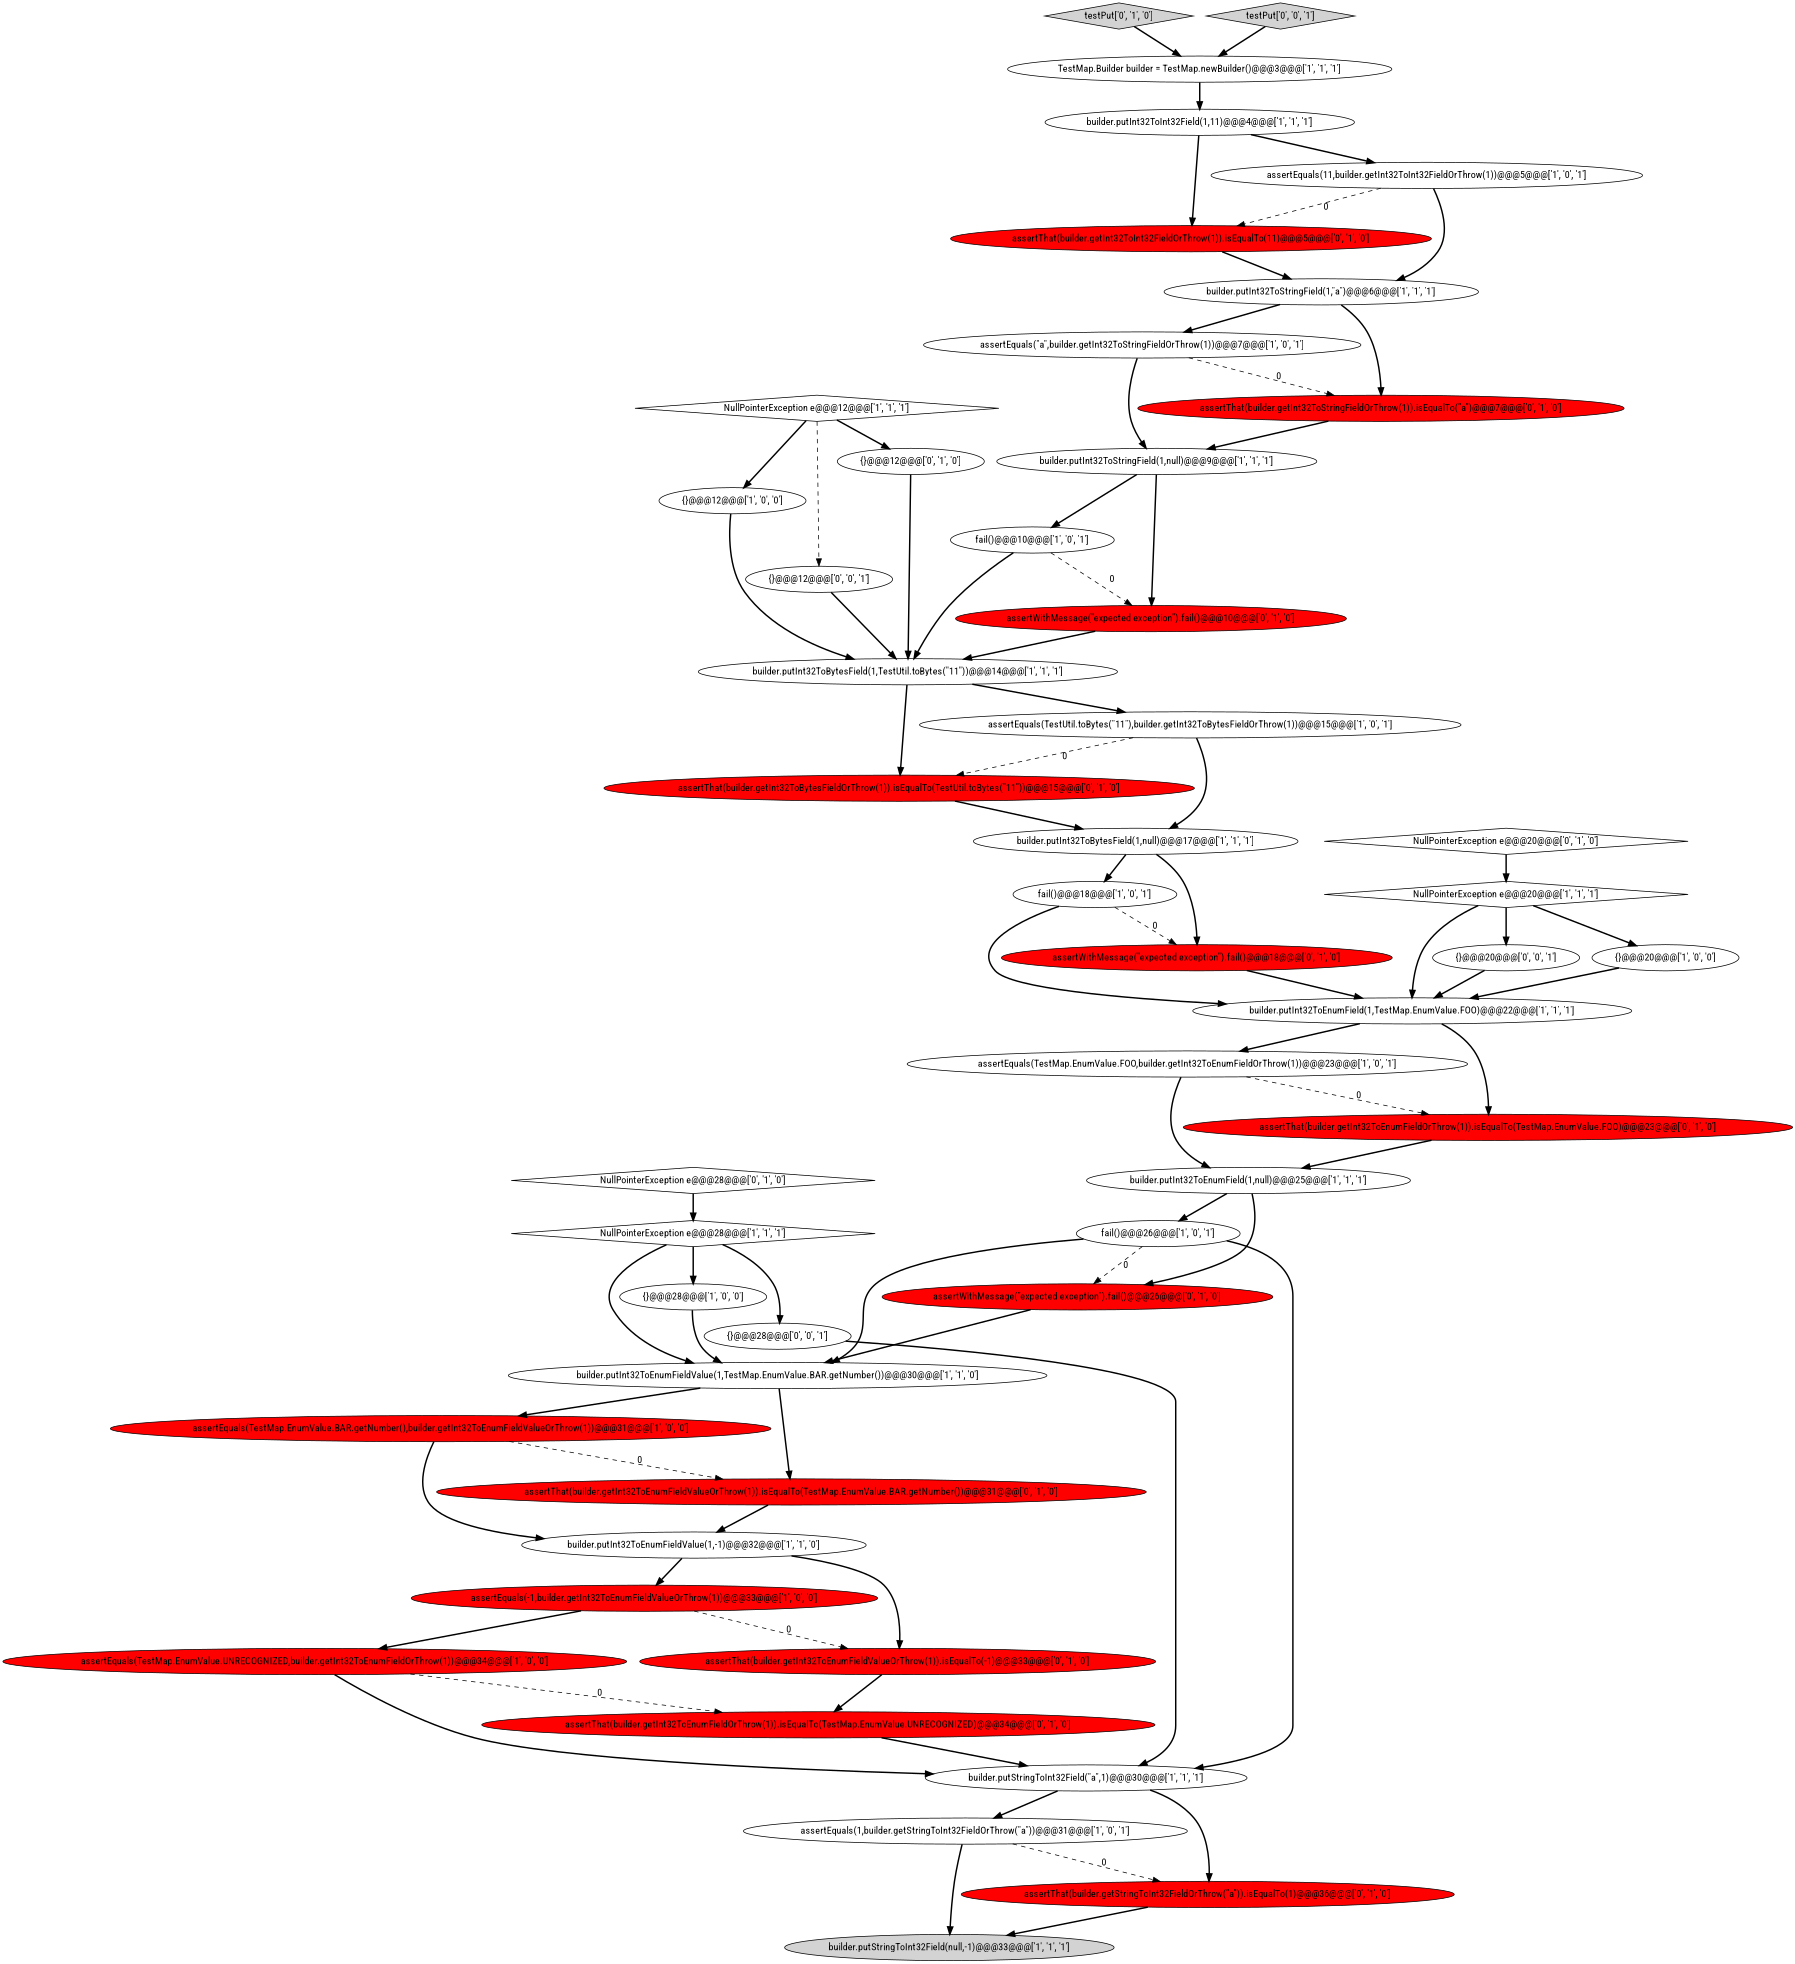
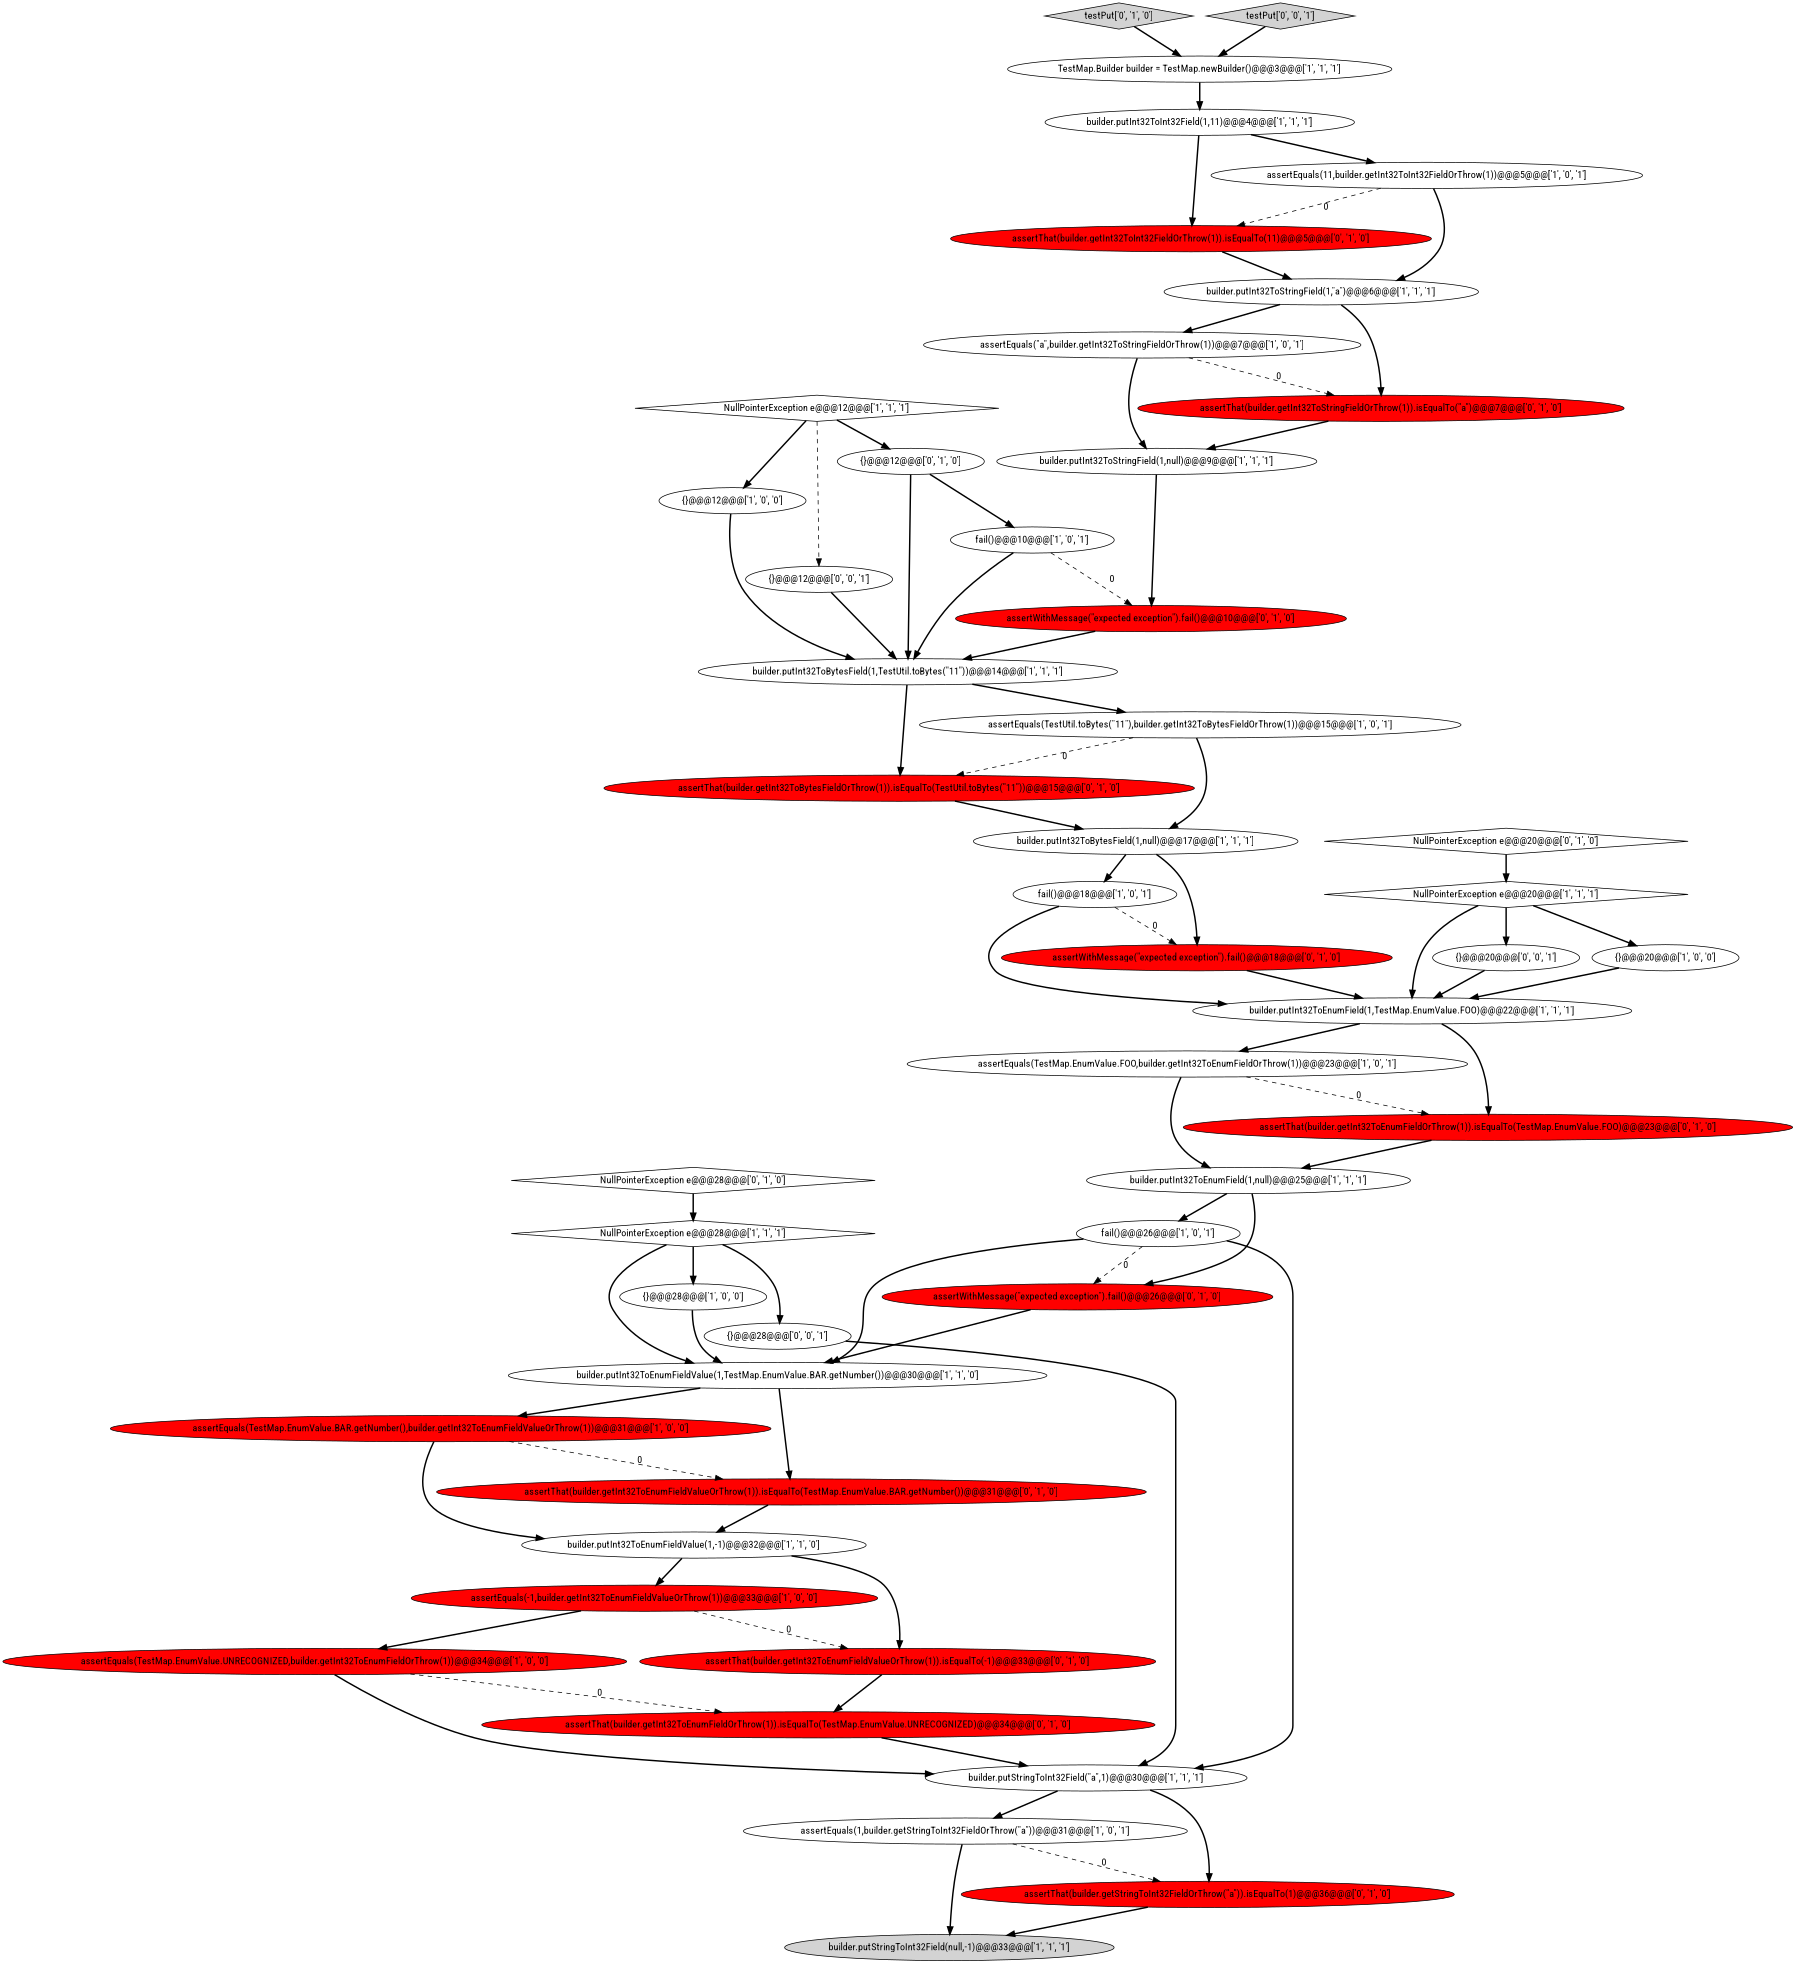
(1097, 499) -> (968, 499)
